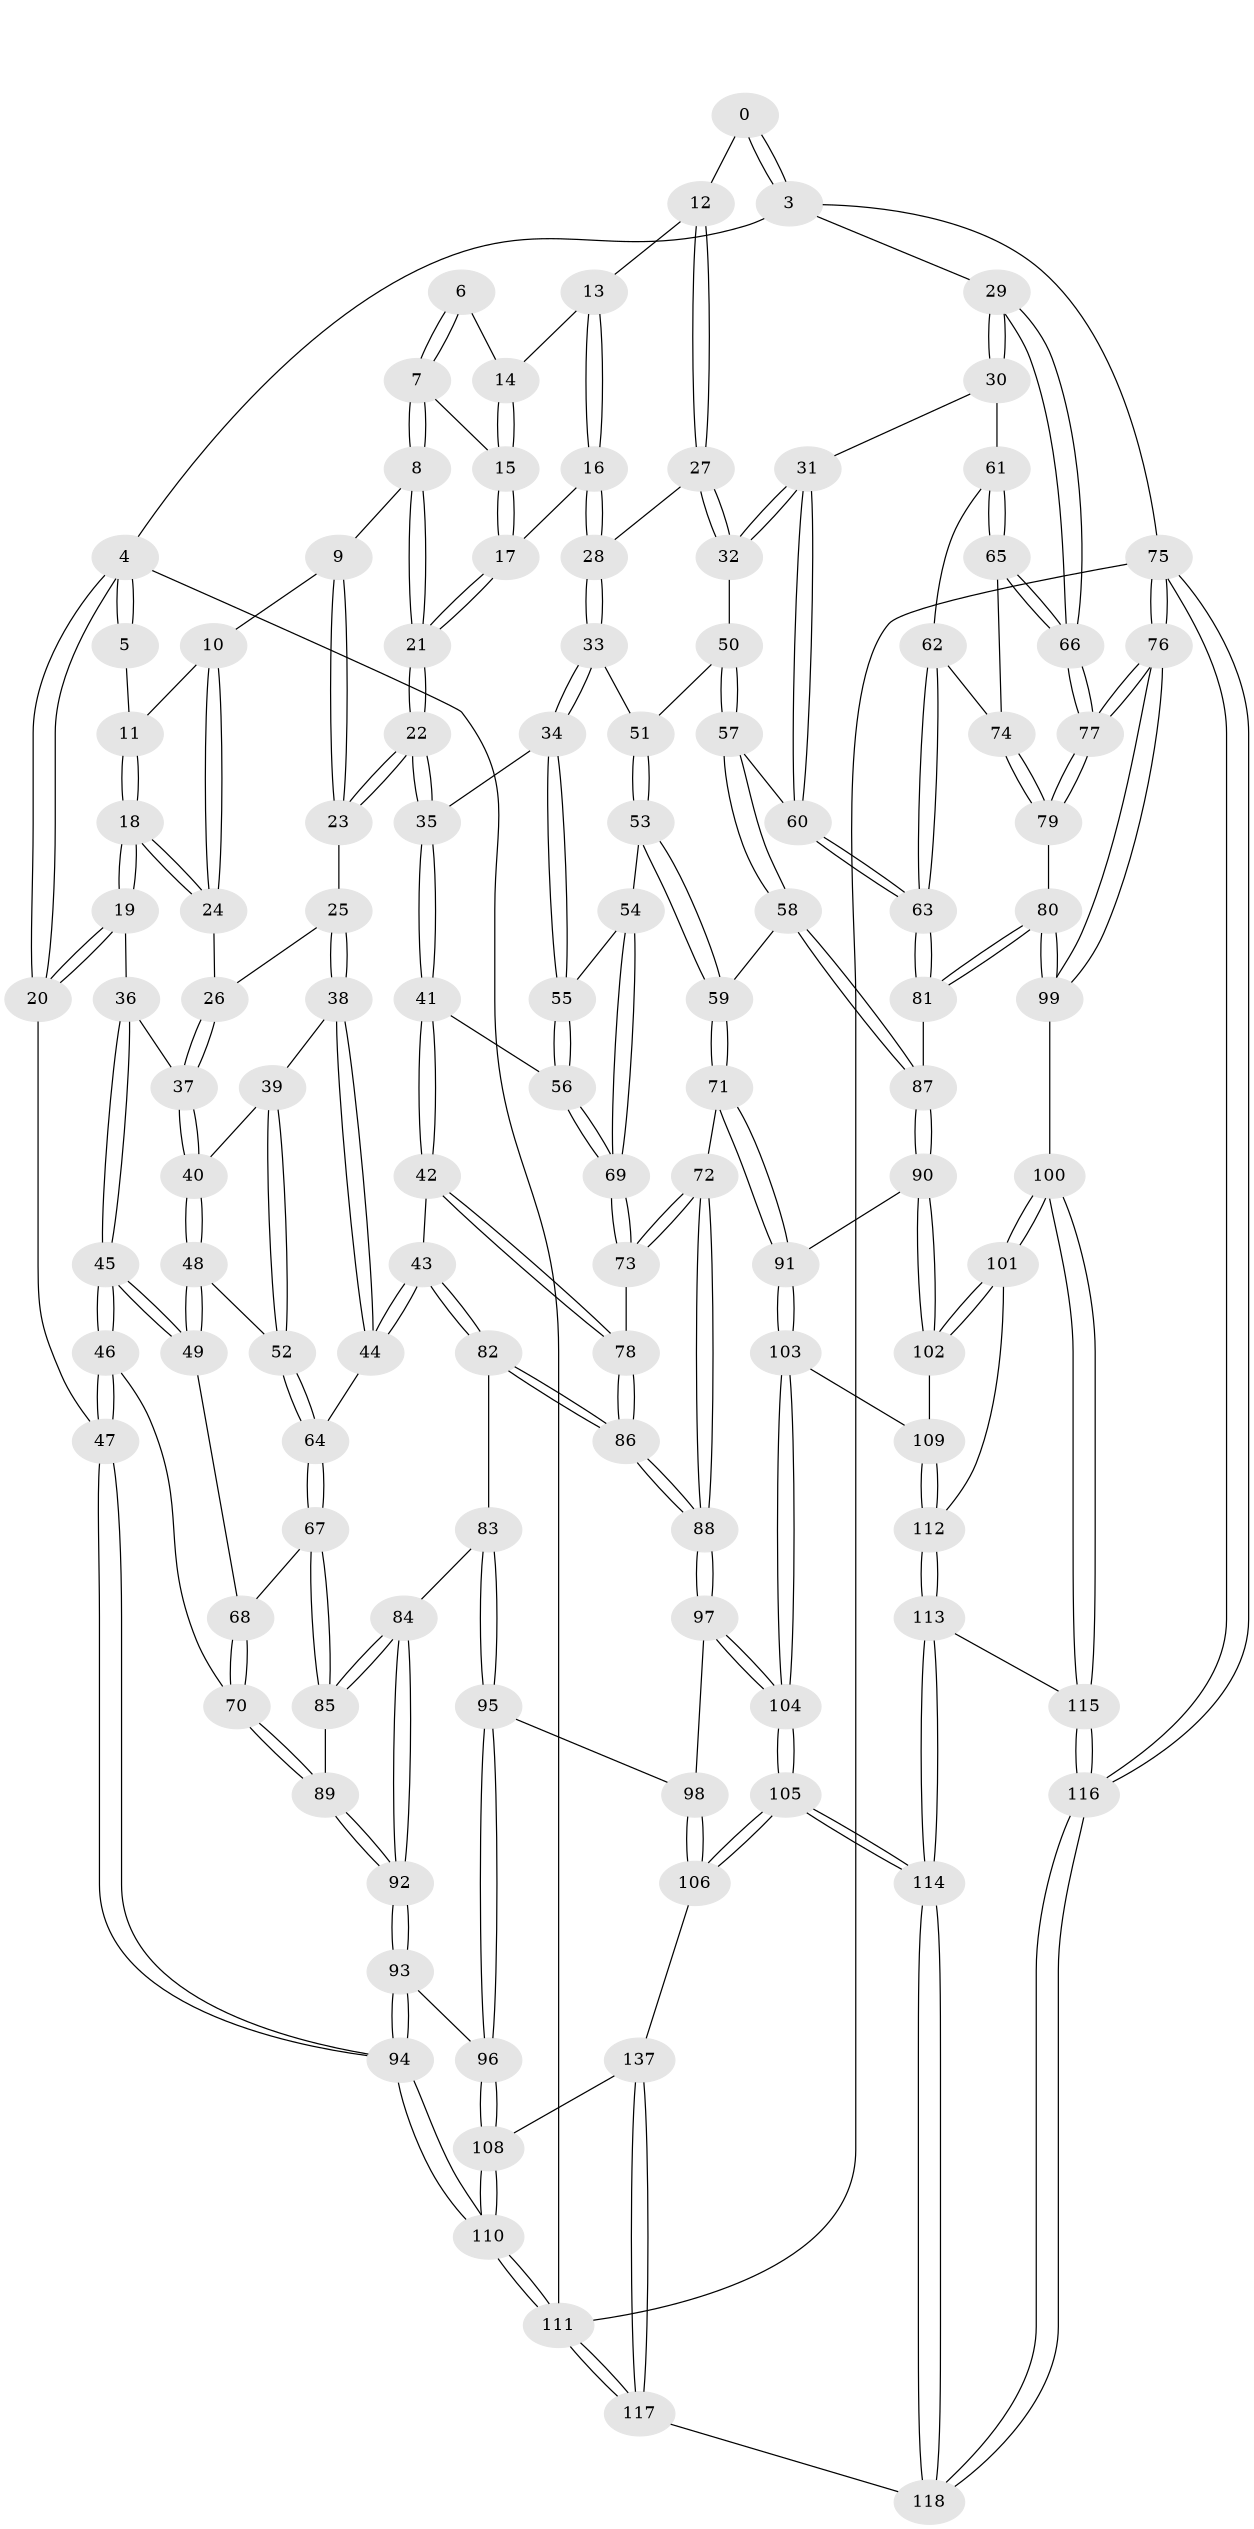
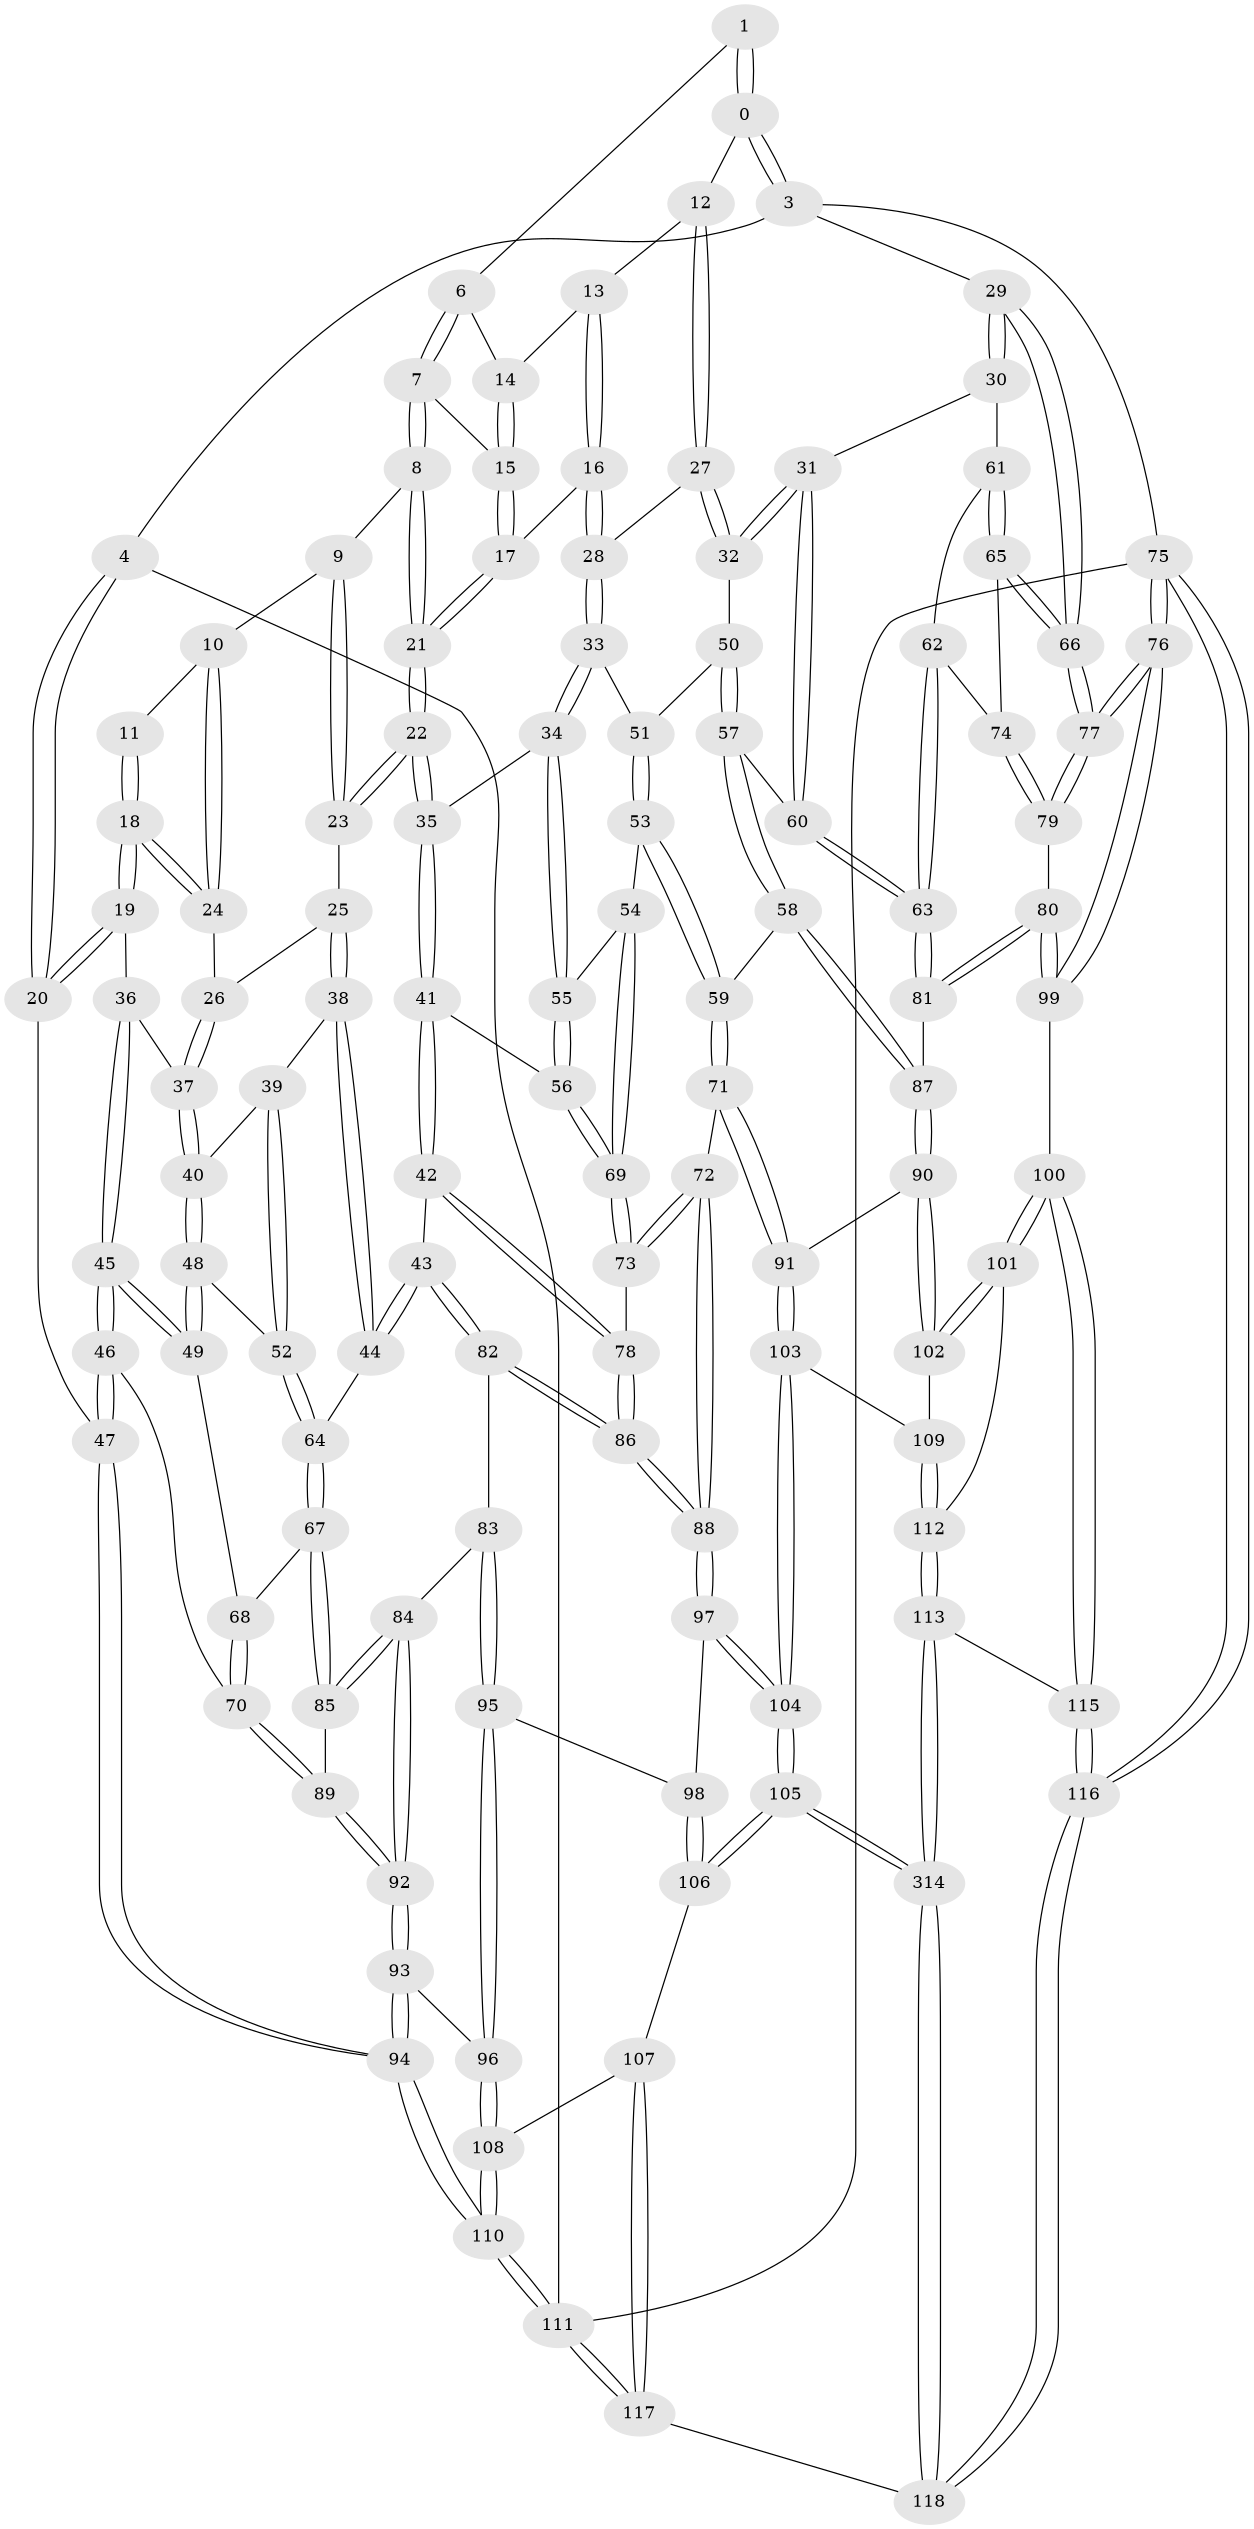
none -> (745, 27)
(125, 646) -> none
(929, 1883) -> (929, 1883)
(640, 2060) -> (640, 2060)
